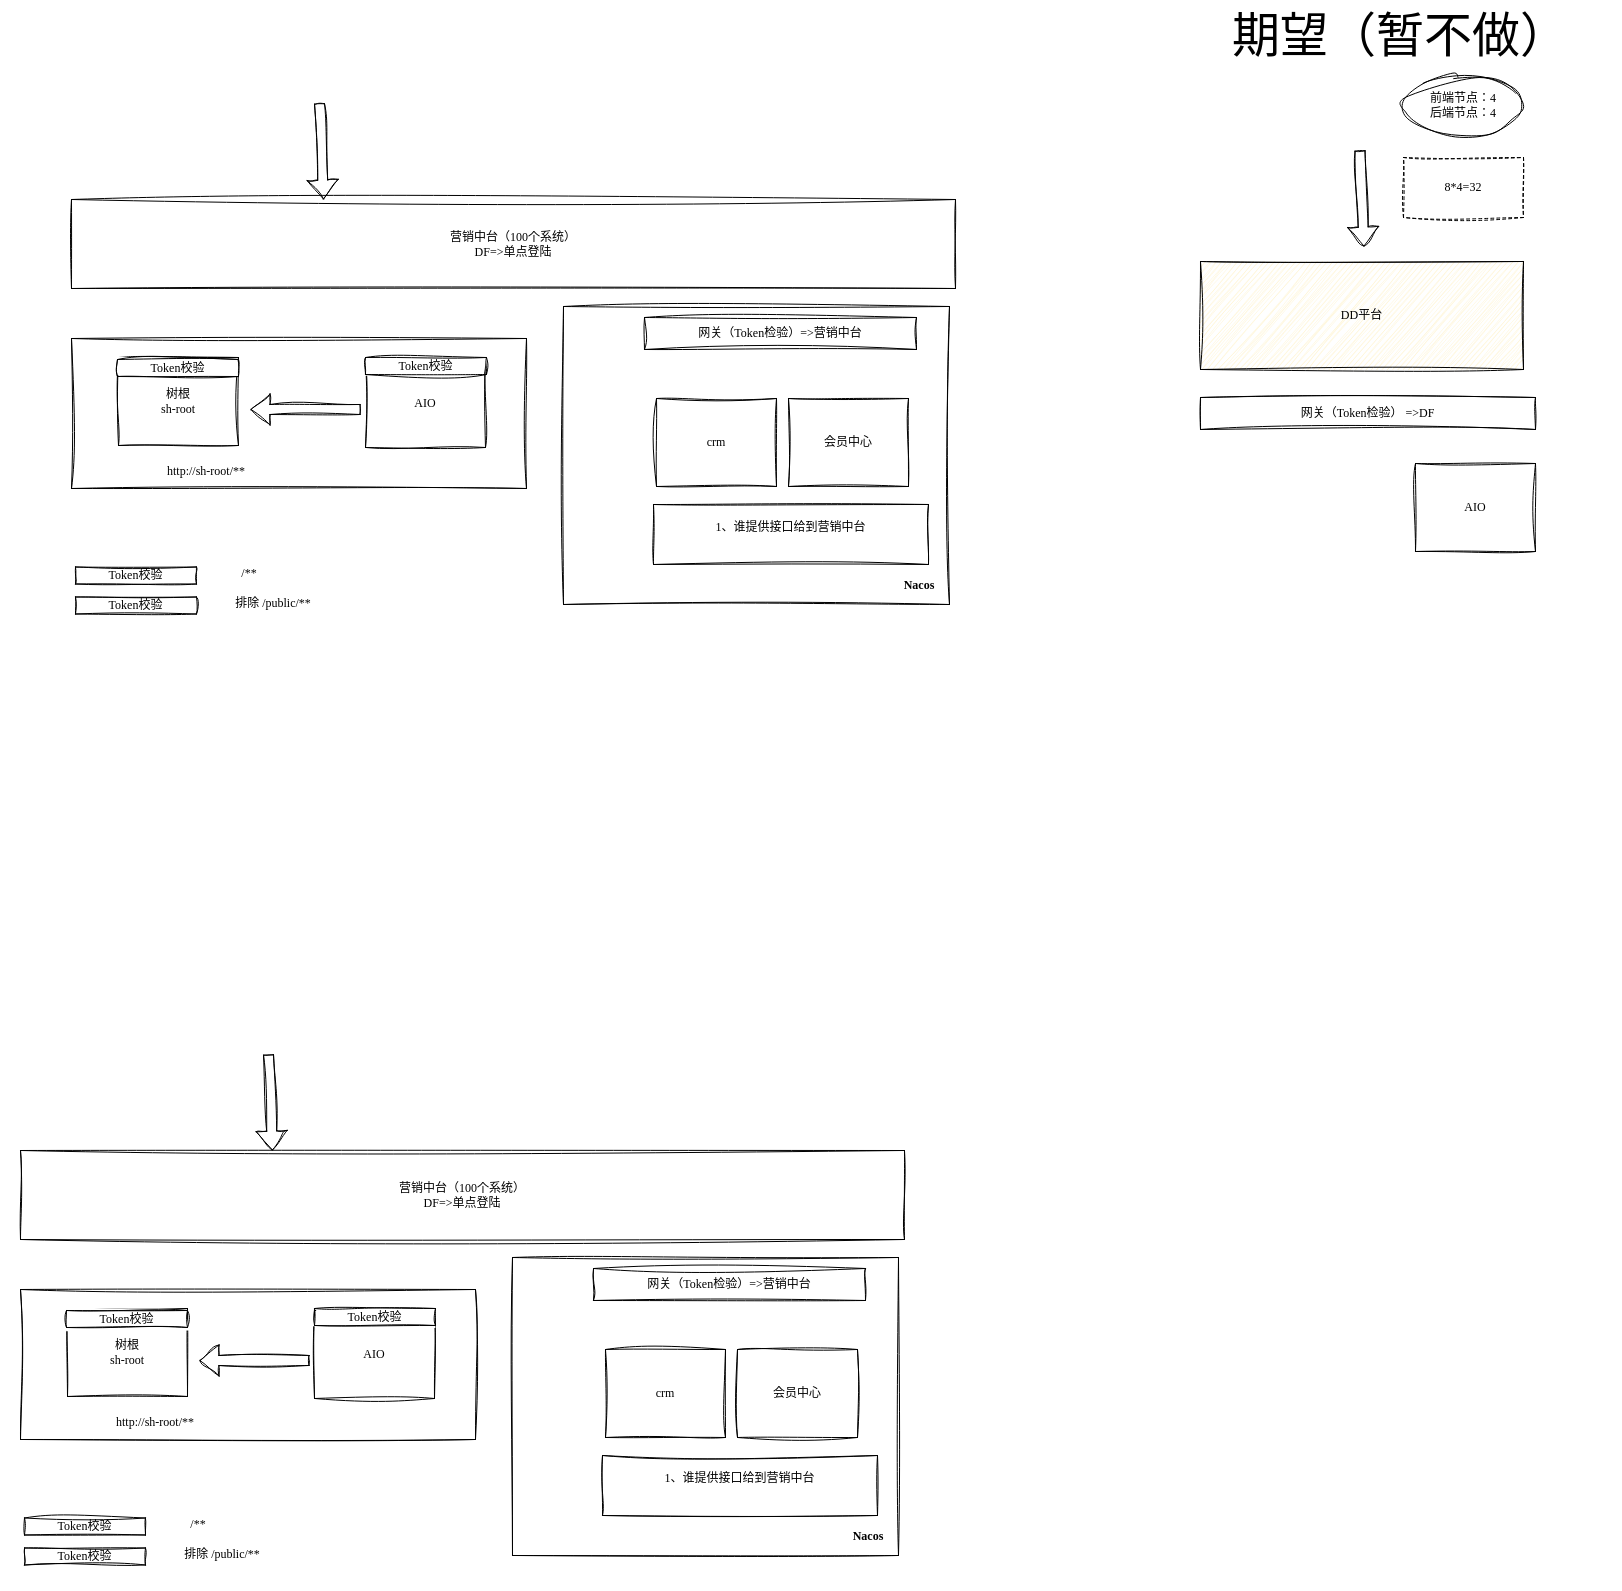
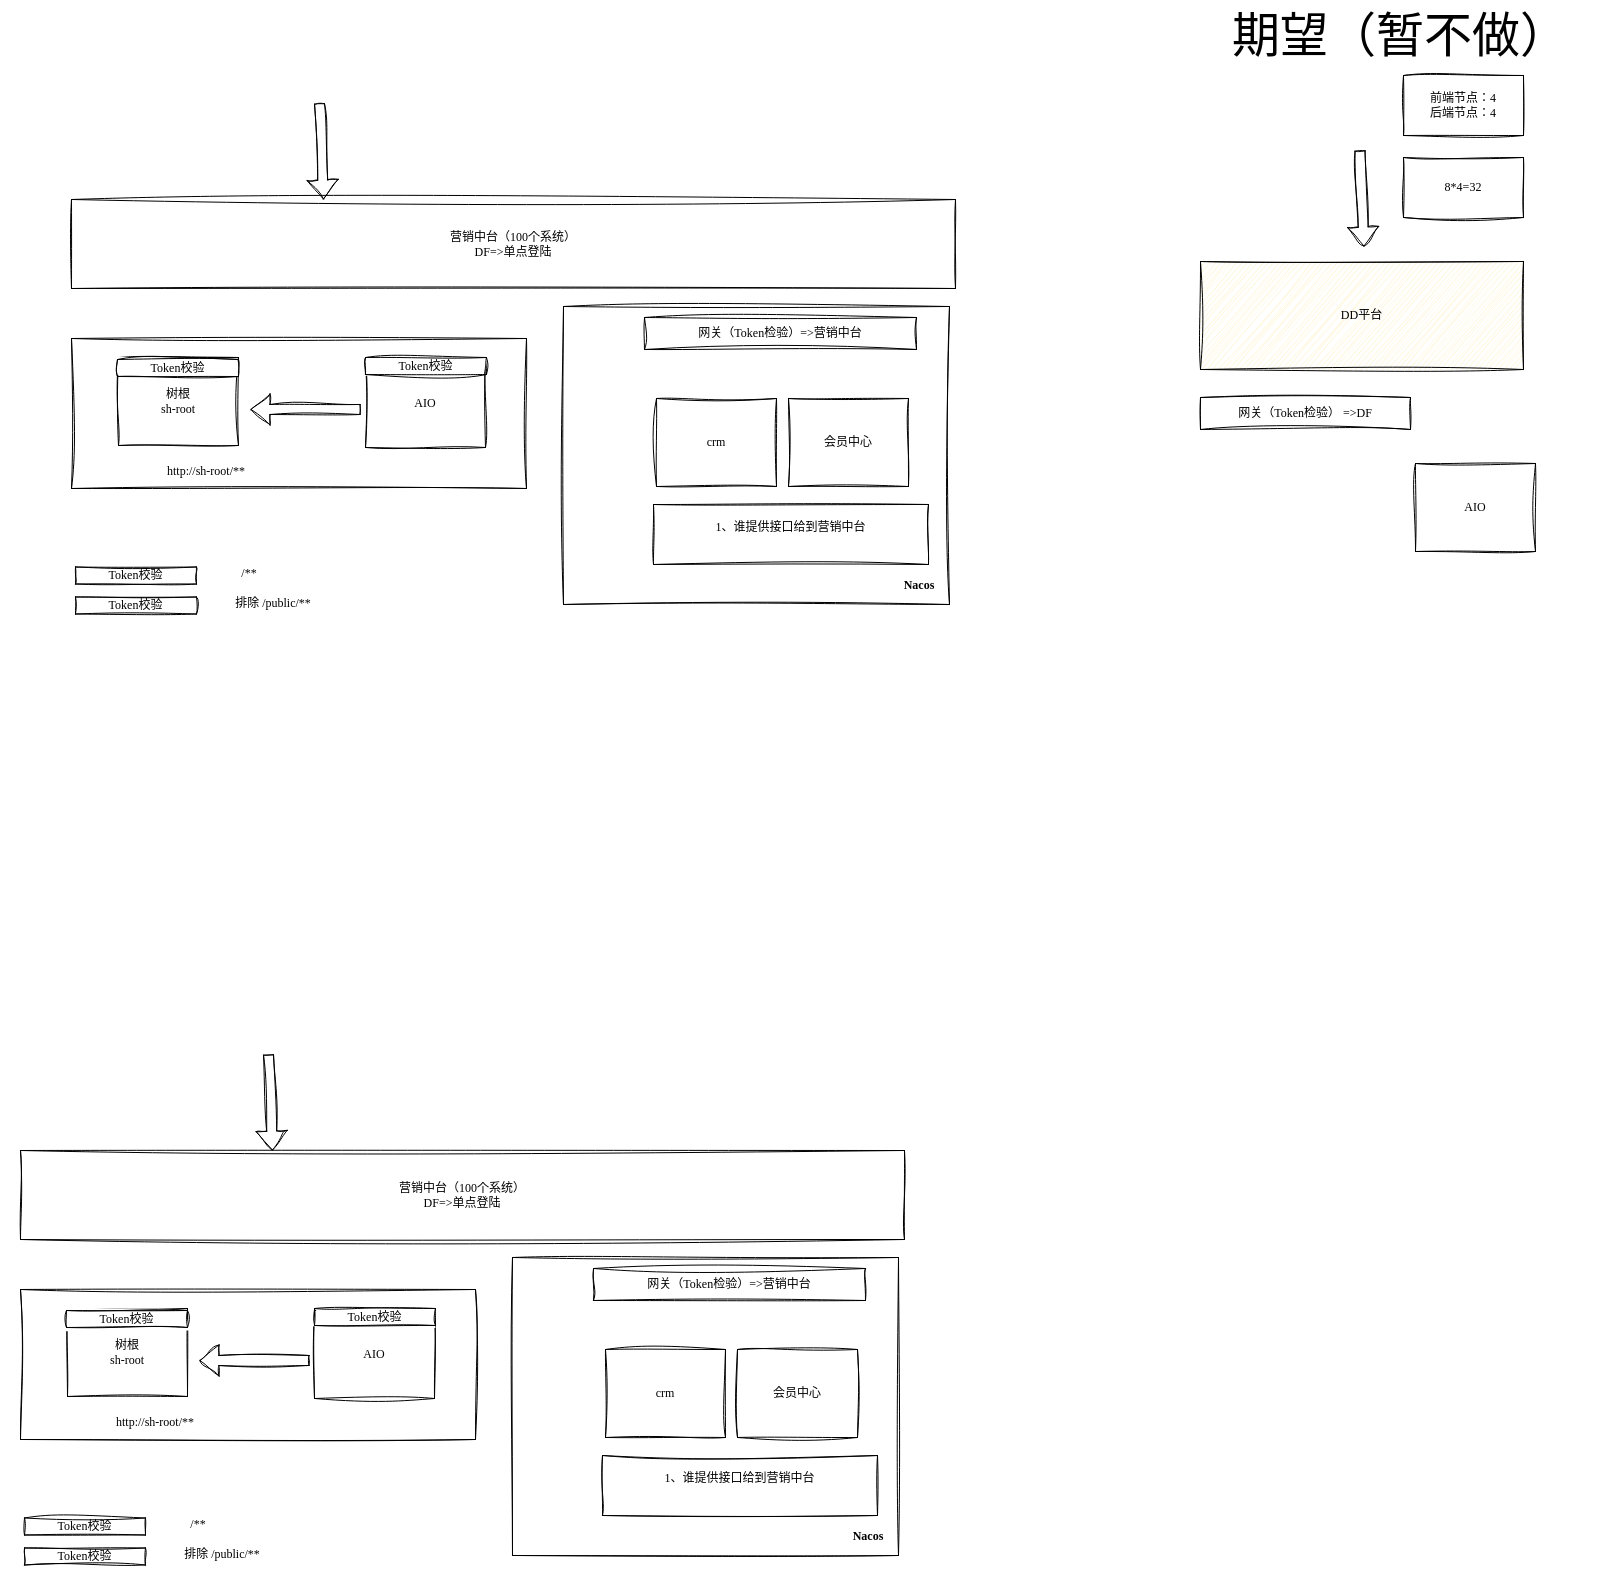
(1464, 106) -> (1464, 106)
(1464, 188) -> (1464, 188)
(1368, 414) -> (1306, 414)
